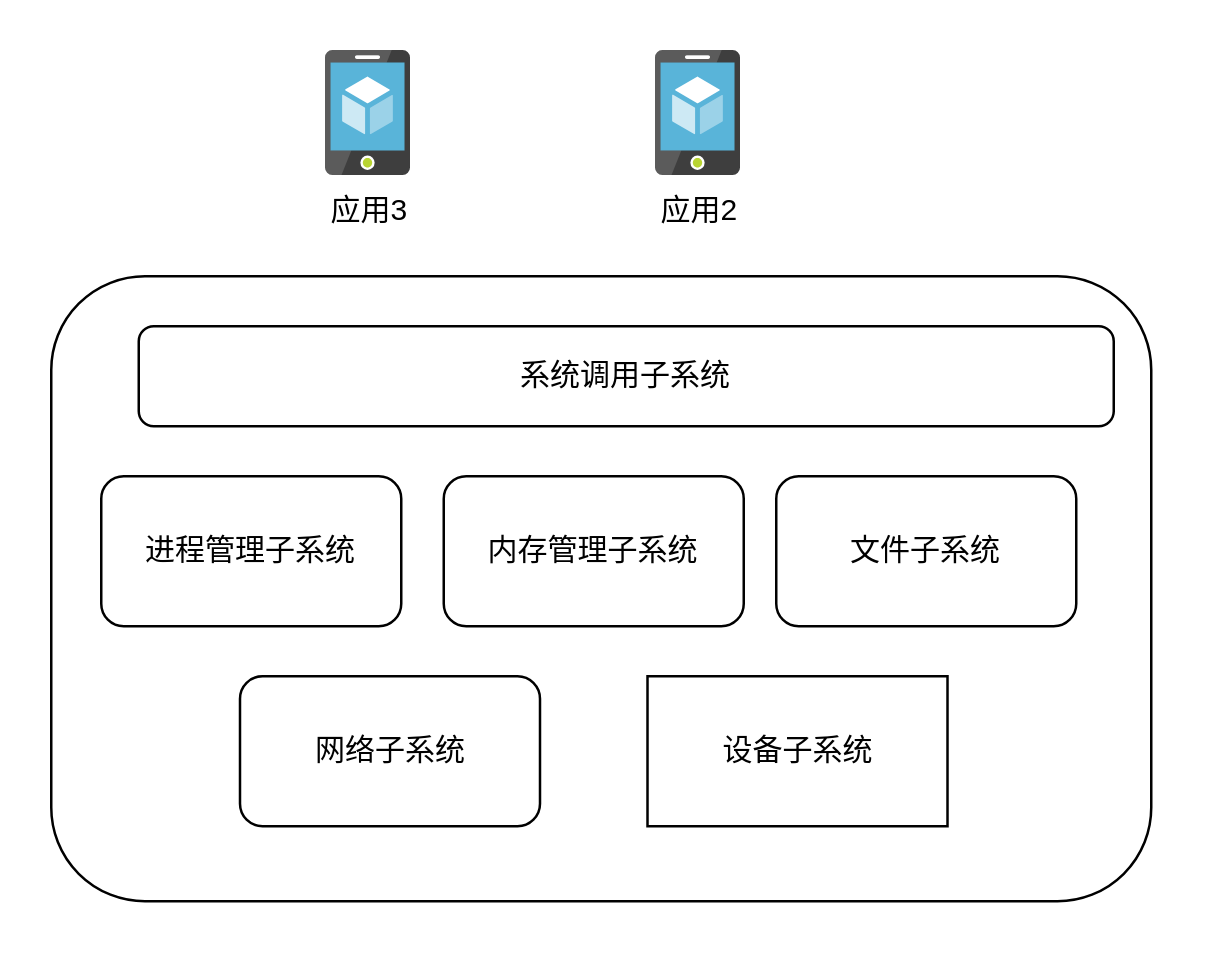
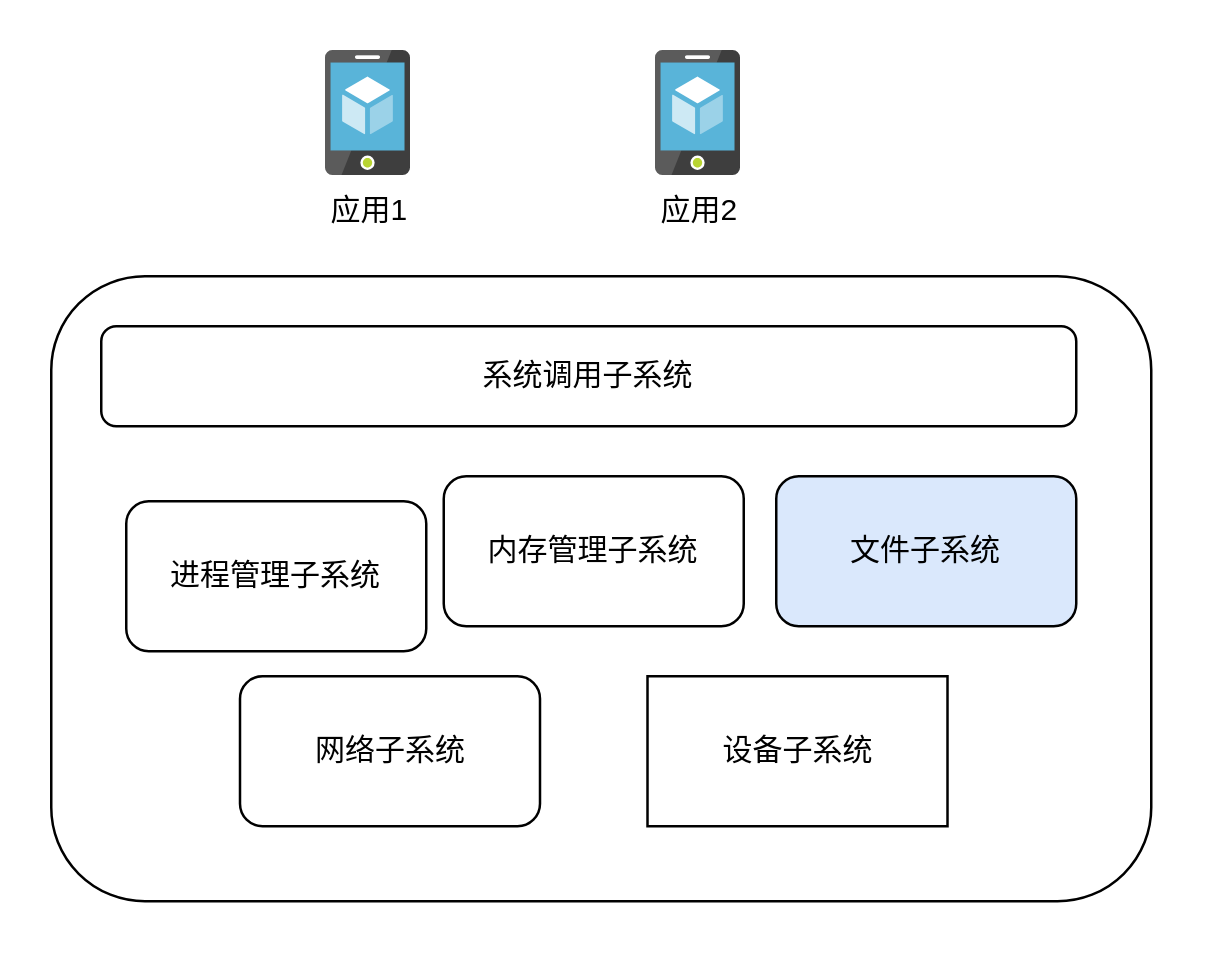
(370, 212) -> (370, 212)
(626, 376) -> (589, 376)
(251, 551) -> (276, 576)
(926, 551) -> (926, 551)
